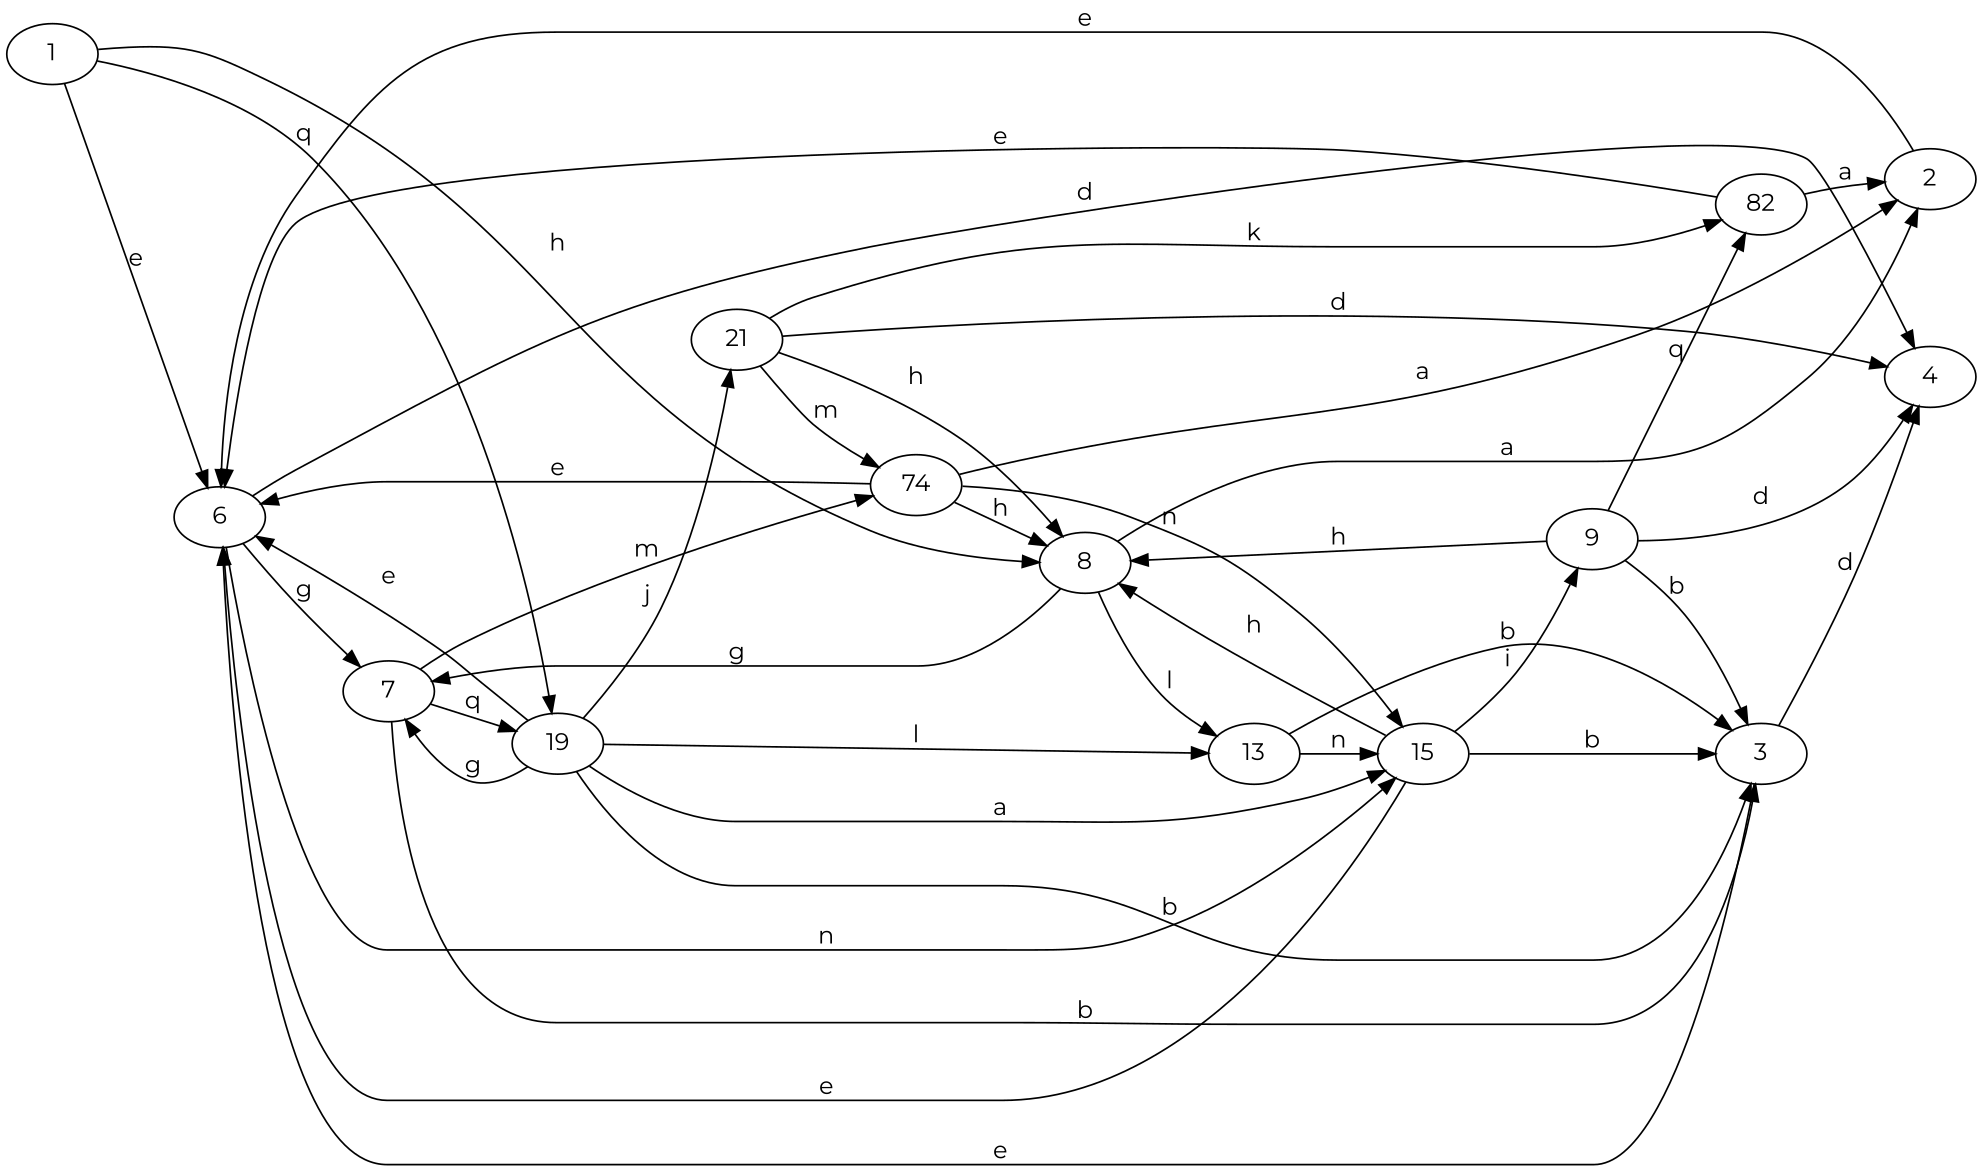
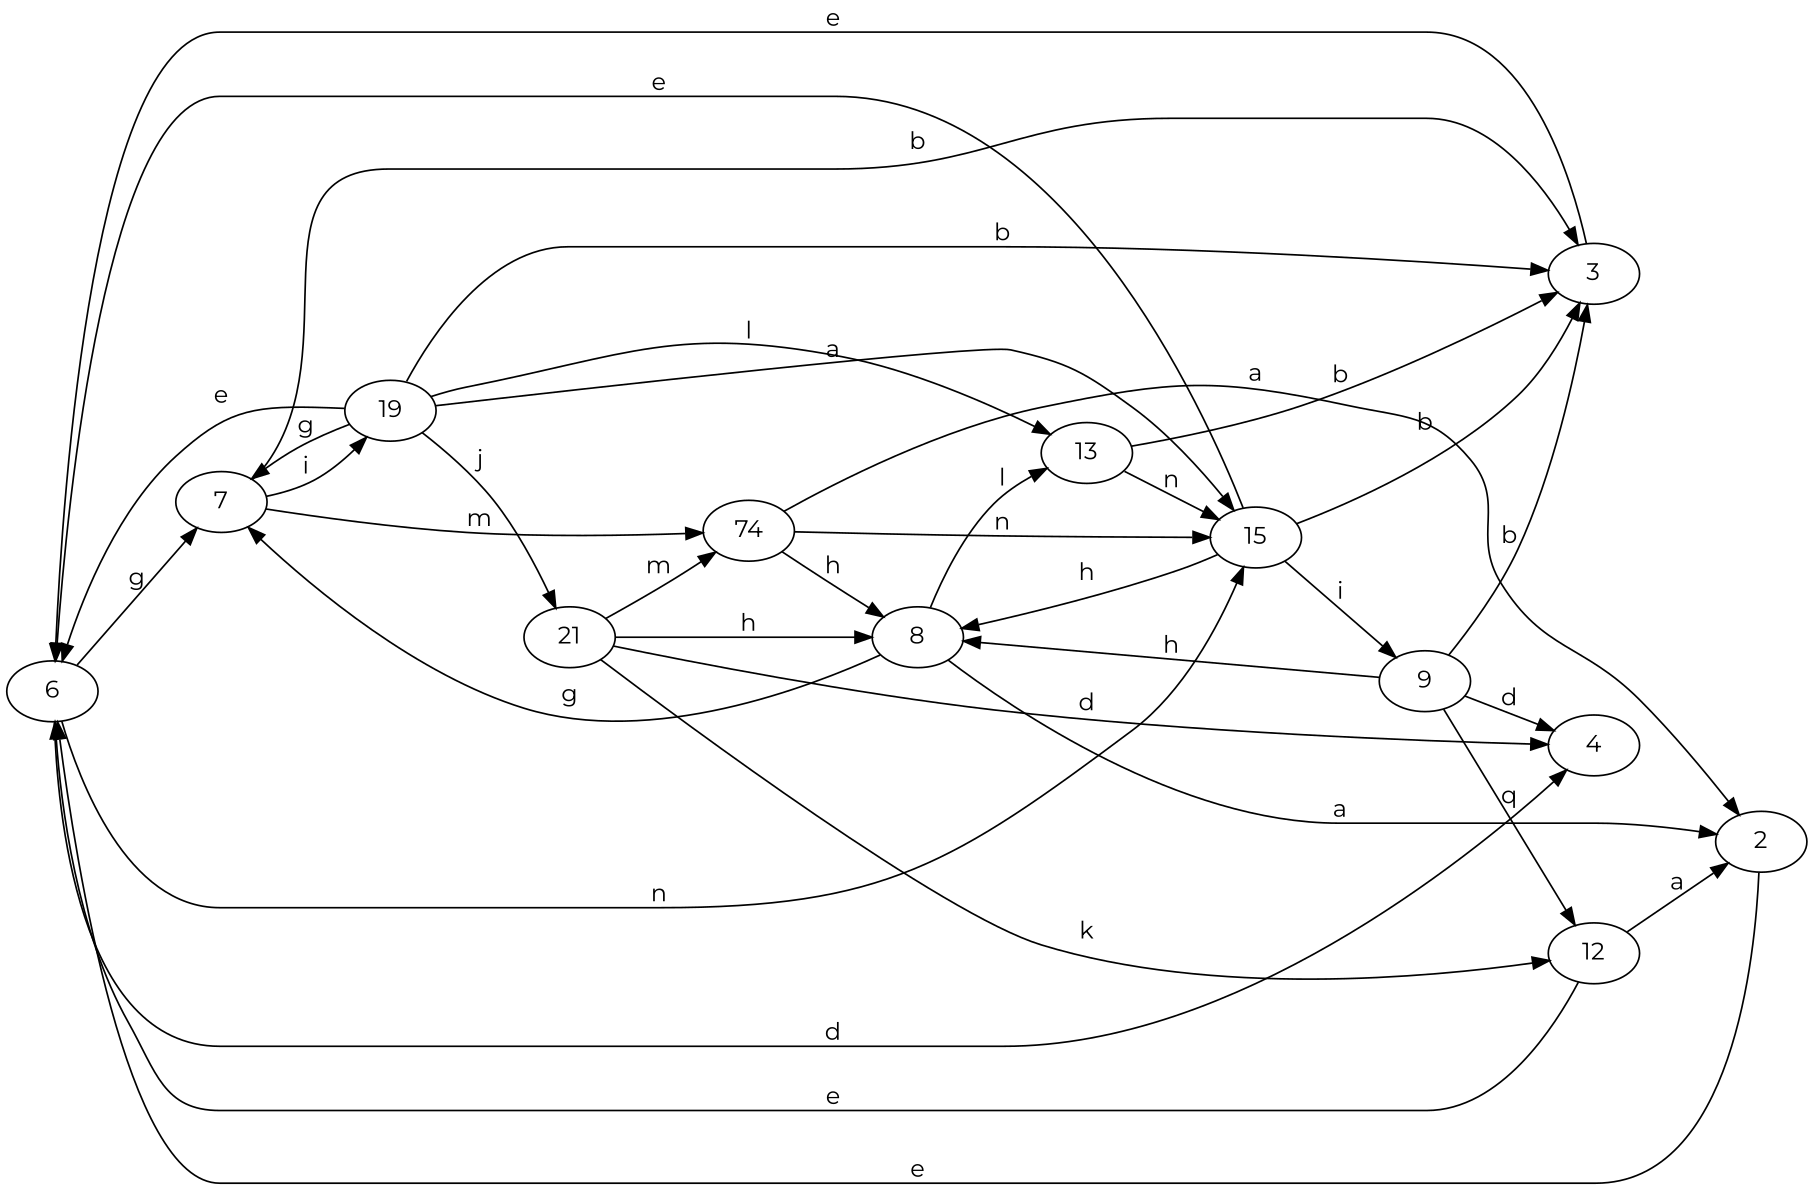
(52, 54) -> none
(1761, 205) -> (1594, 953)
(573, 482) -> none
(1854, 577) -> none
(473, 702) -> (306, 467)
